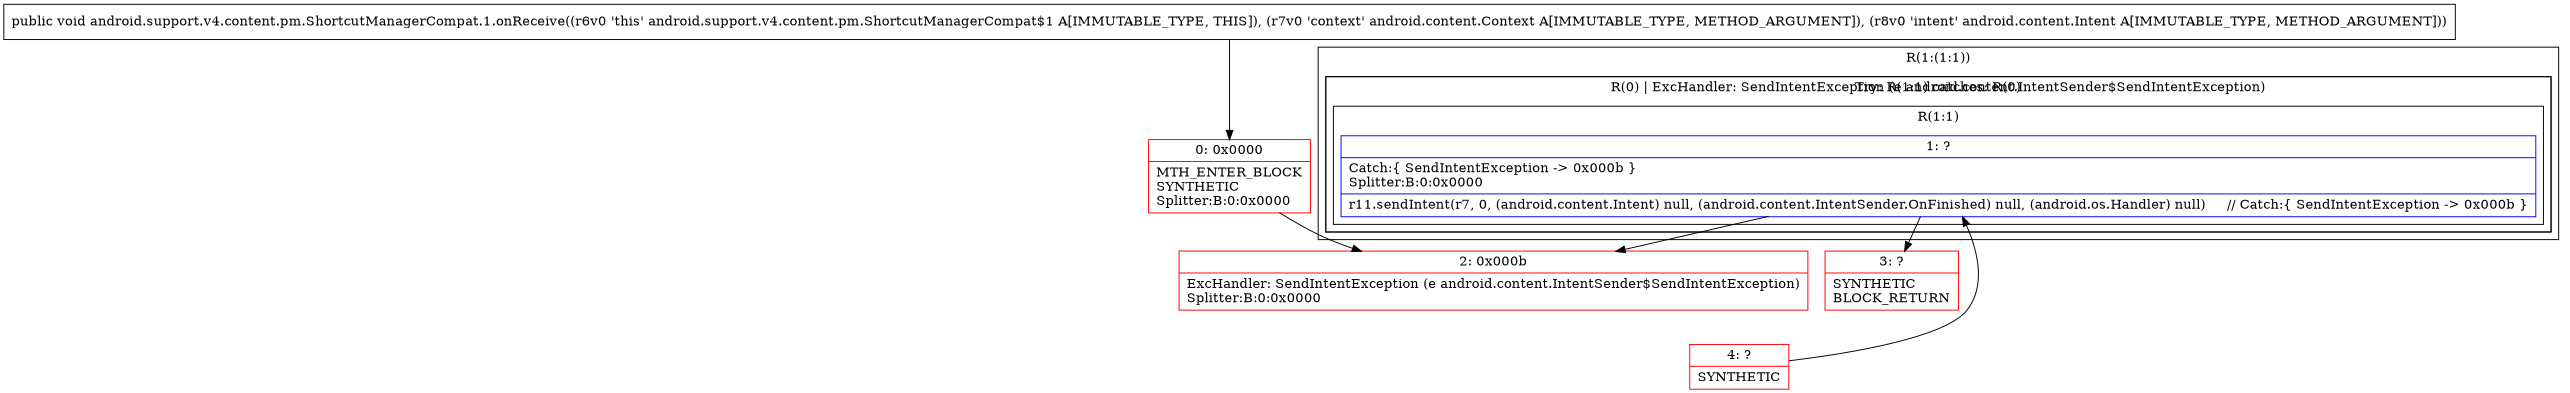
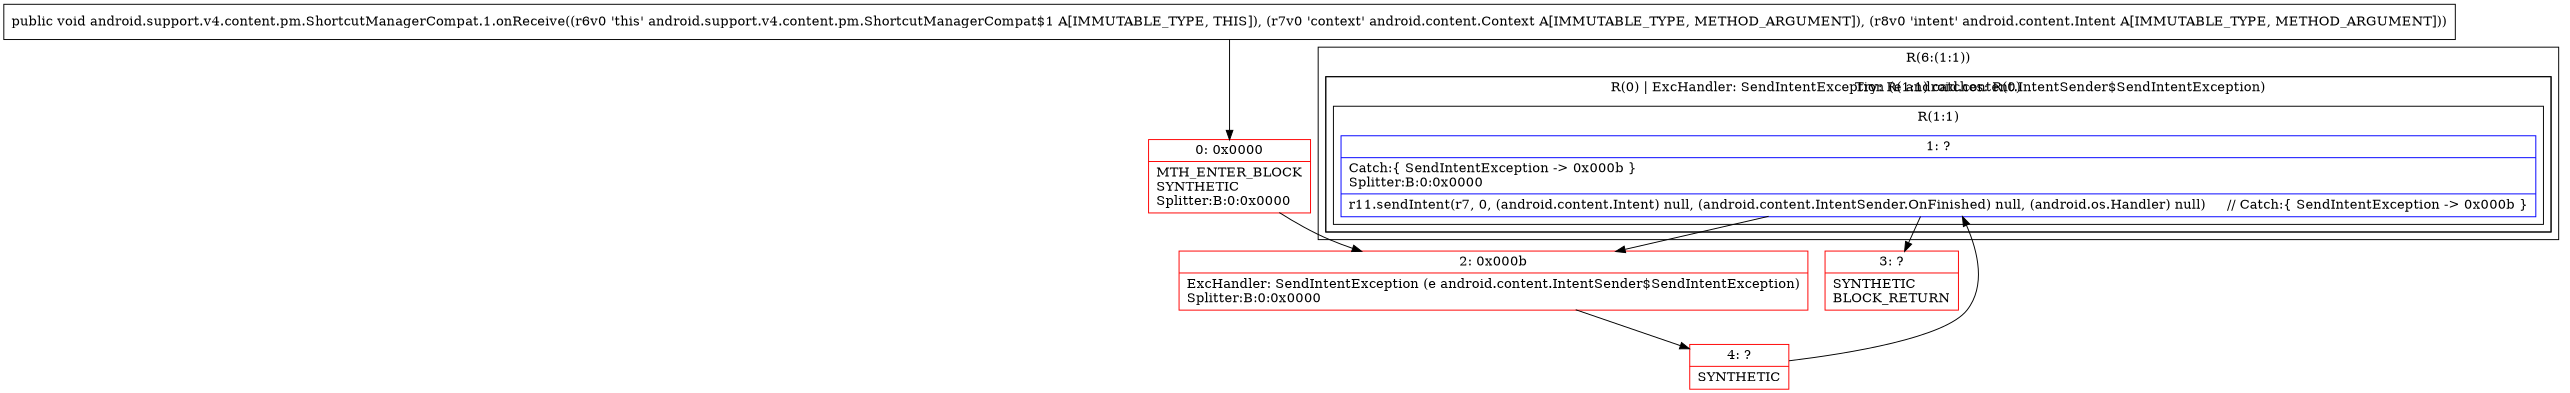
(1938, 58) -> (1938, 58)
none -> (1628, 328)
